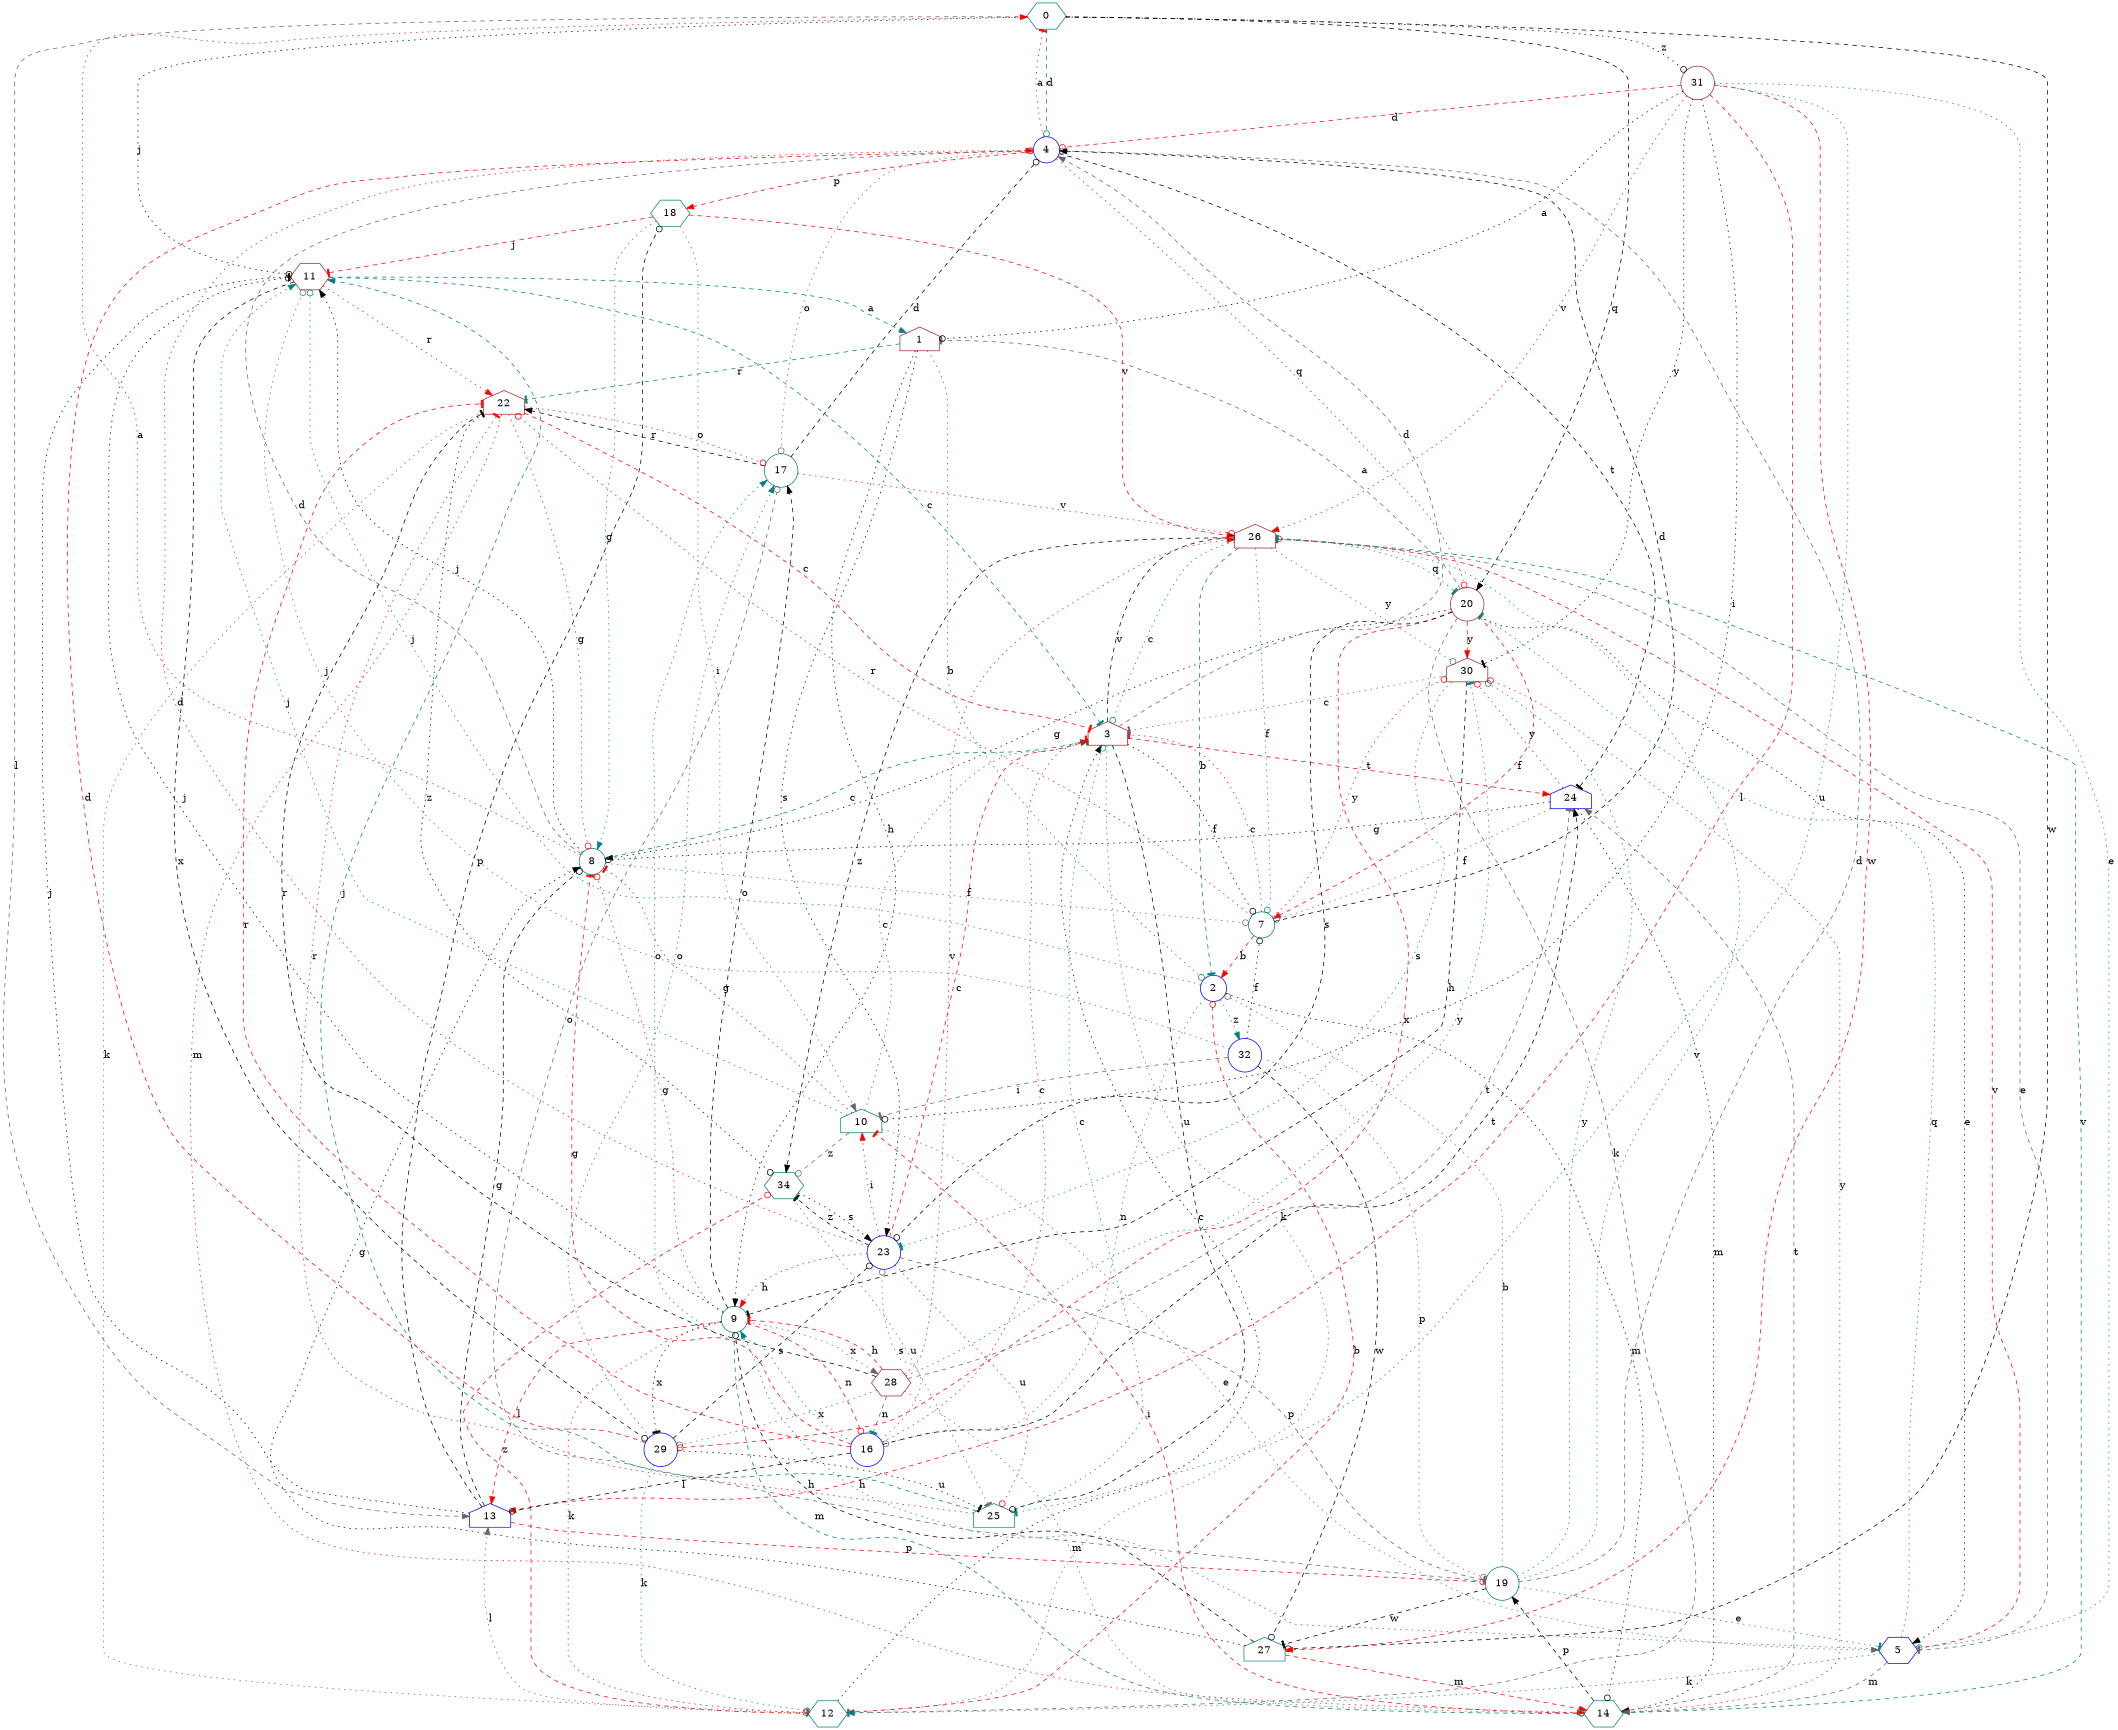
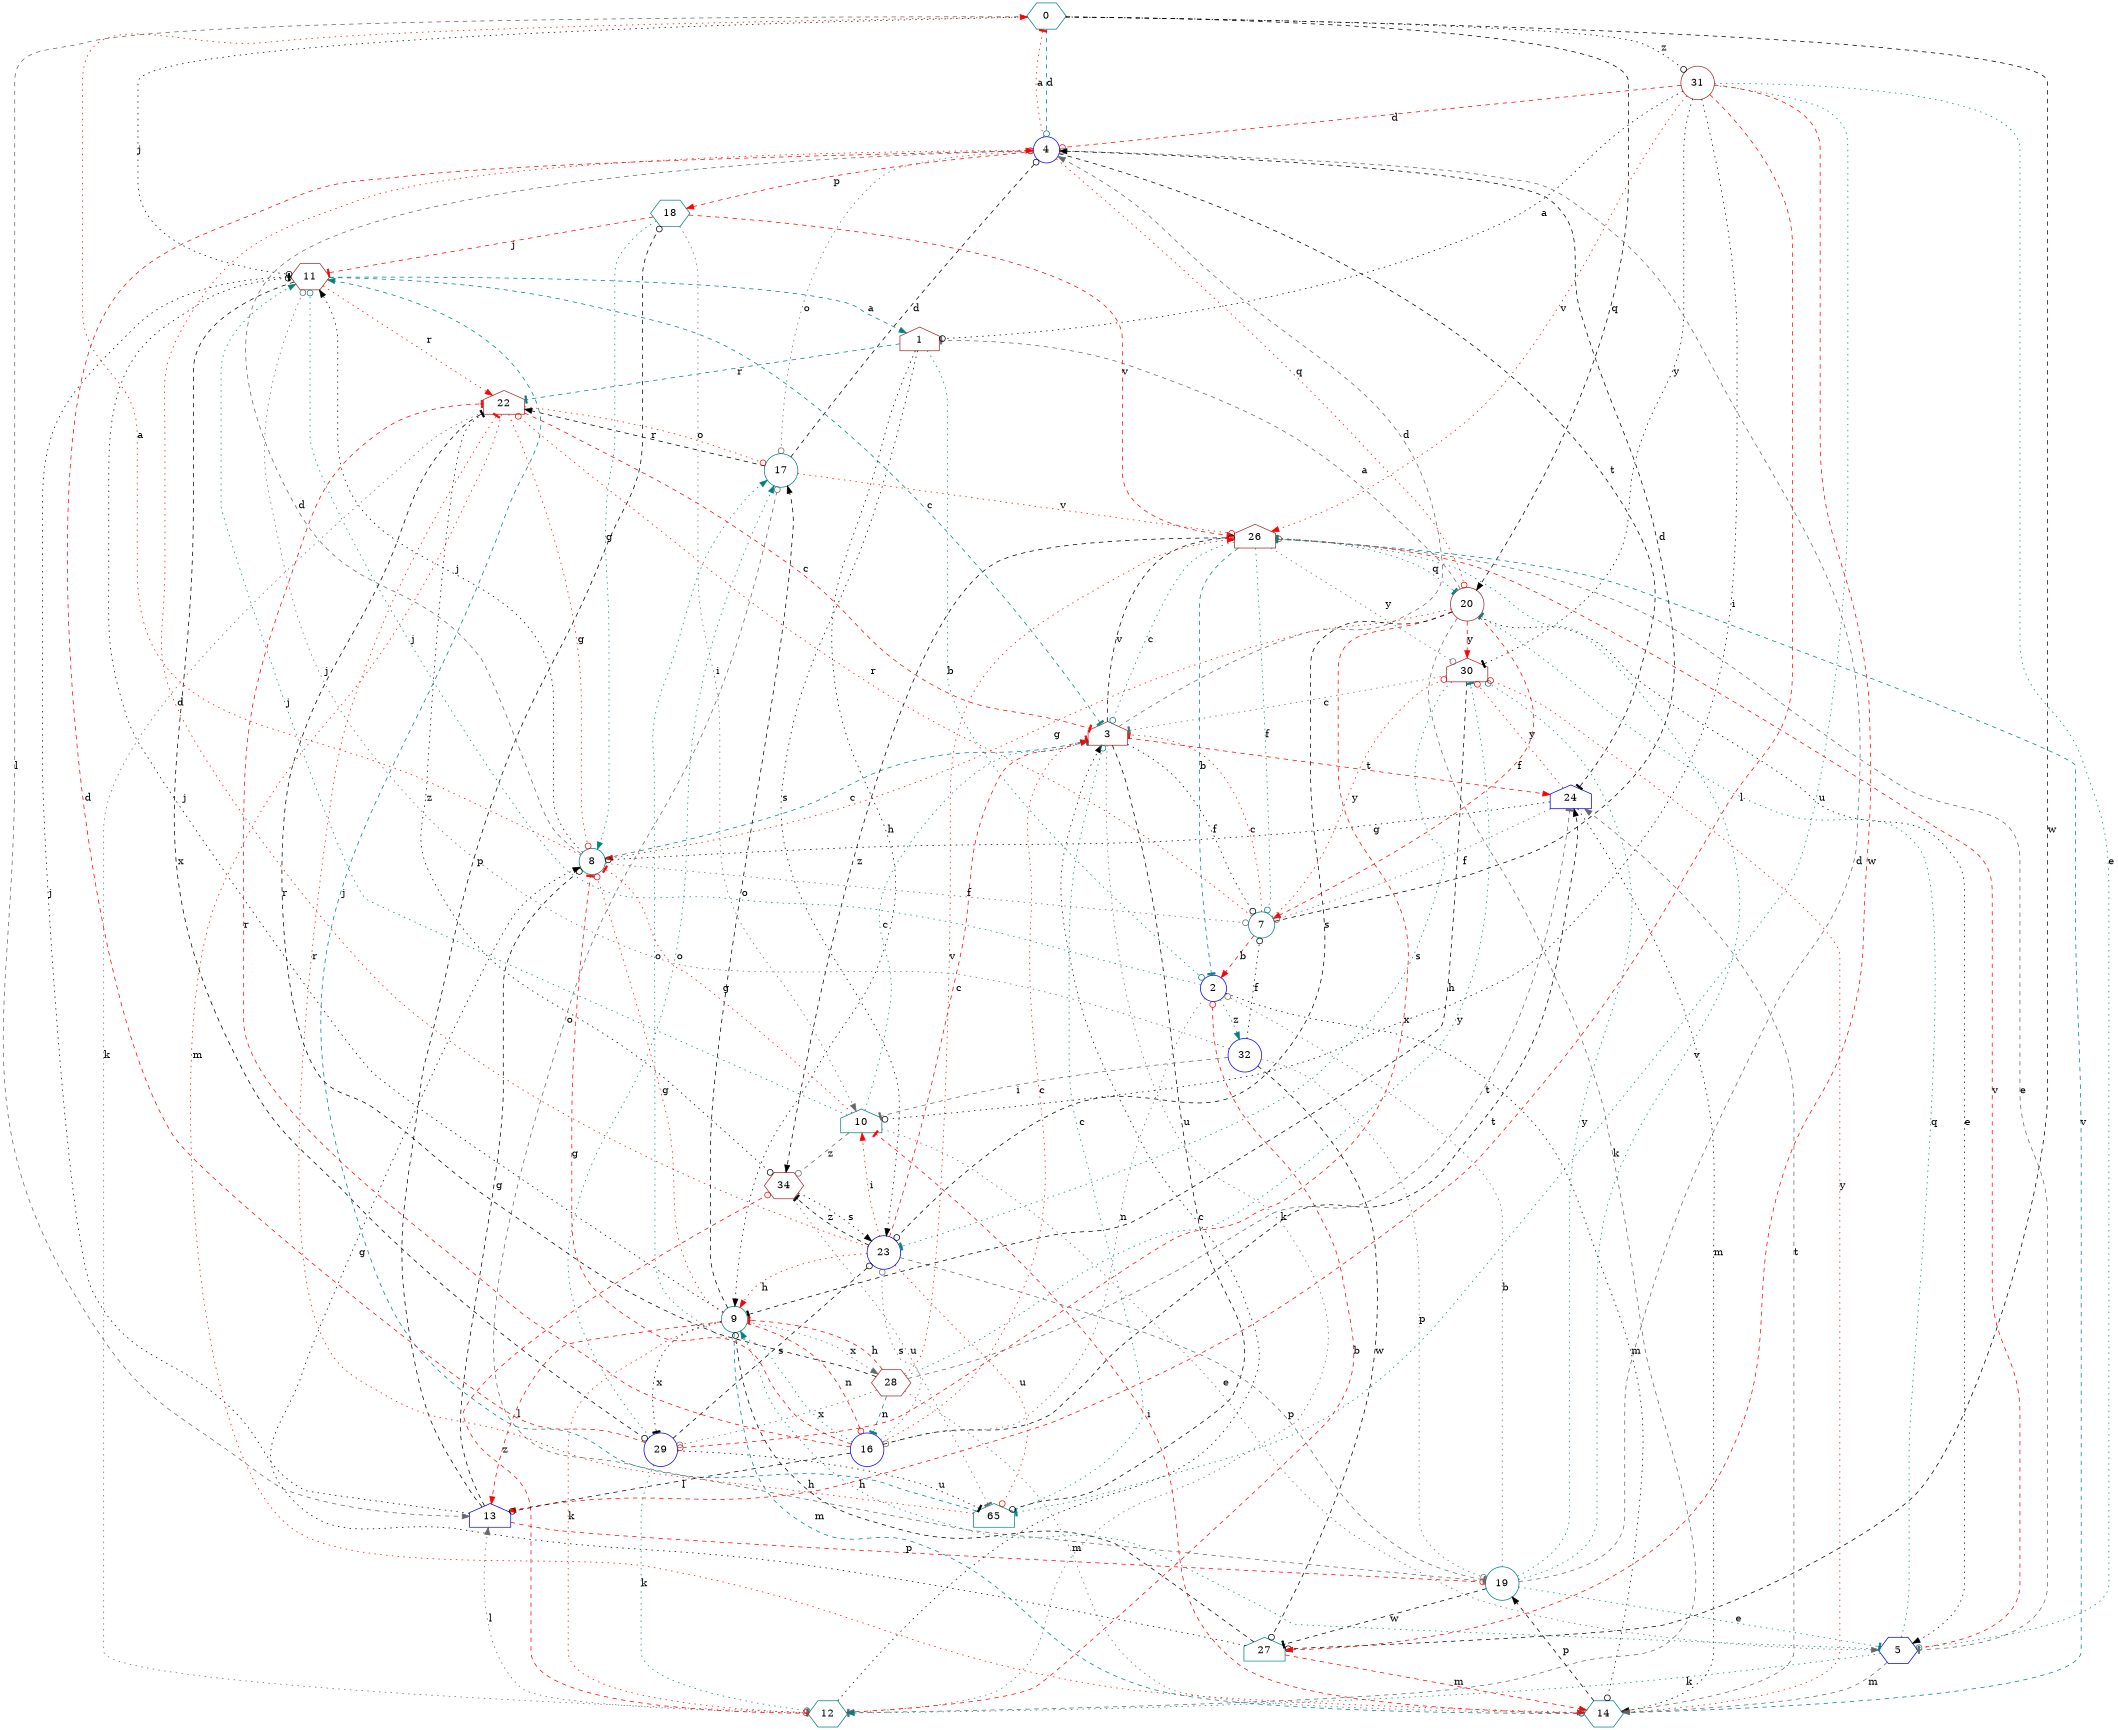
(1032, 732) -> (1032, 732)
(784, 1186) -> (784, 1186)
(994, 1517) -> (994, 1517)
